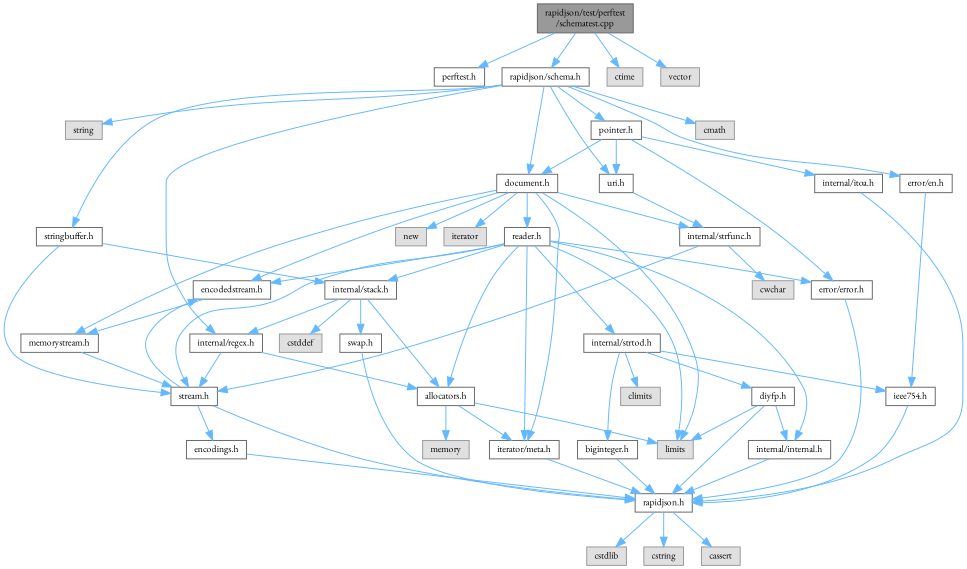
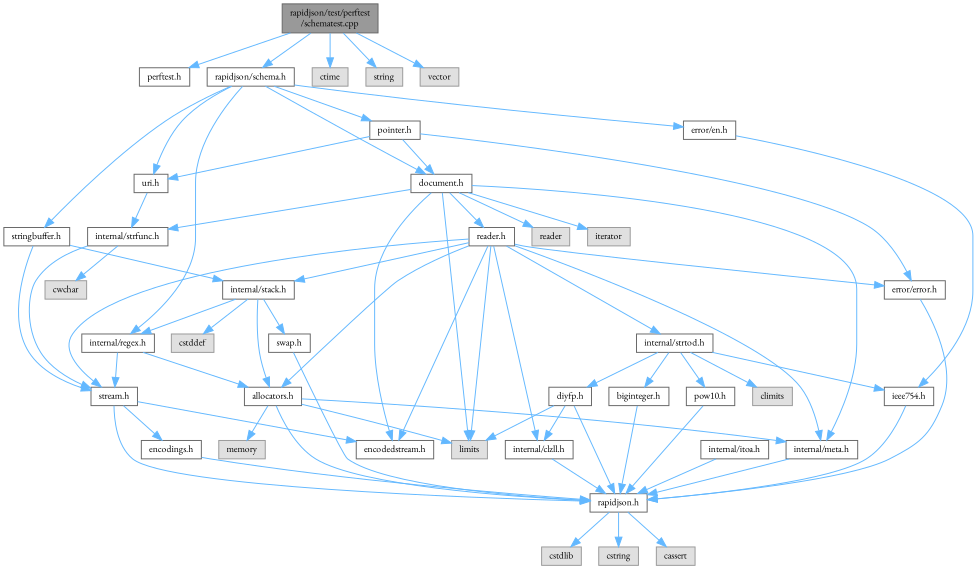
(307, 100) -> (356, 47)
(715, 130) -> none
(703, 150) -> none
(411, 237) -> (551, 237)
(60, 343) -> none
none -> (711, 396)
(524, 450) -> (822, 450)
(790, 450) -> (539, 450)
none -> (347, 471)
